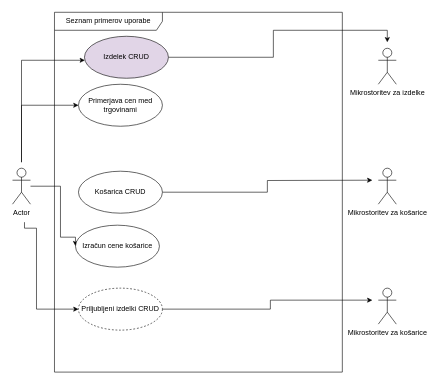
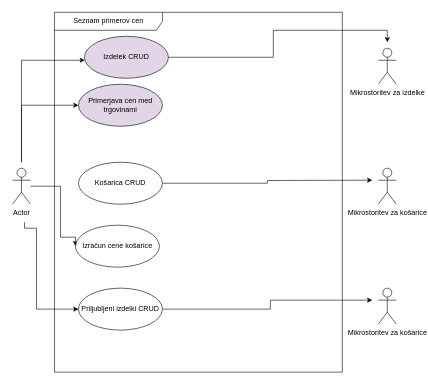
(108, 21) -> (108, 21)
(120, 105) -> (120, 105)
(120, 192) -> (120, 183)
(120, 309) -> (120, 309)
